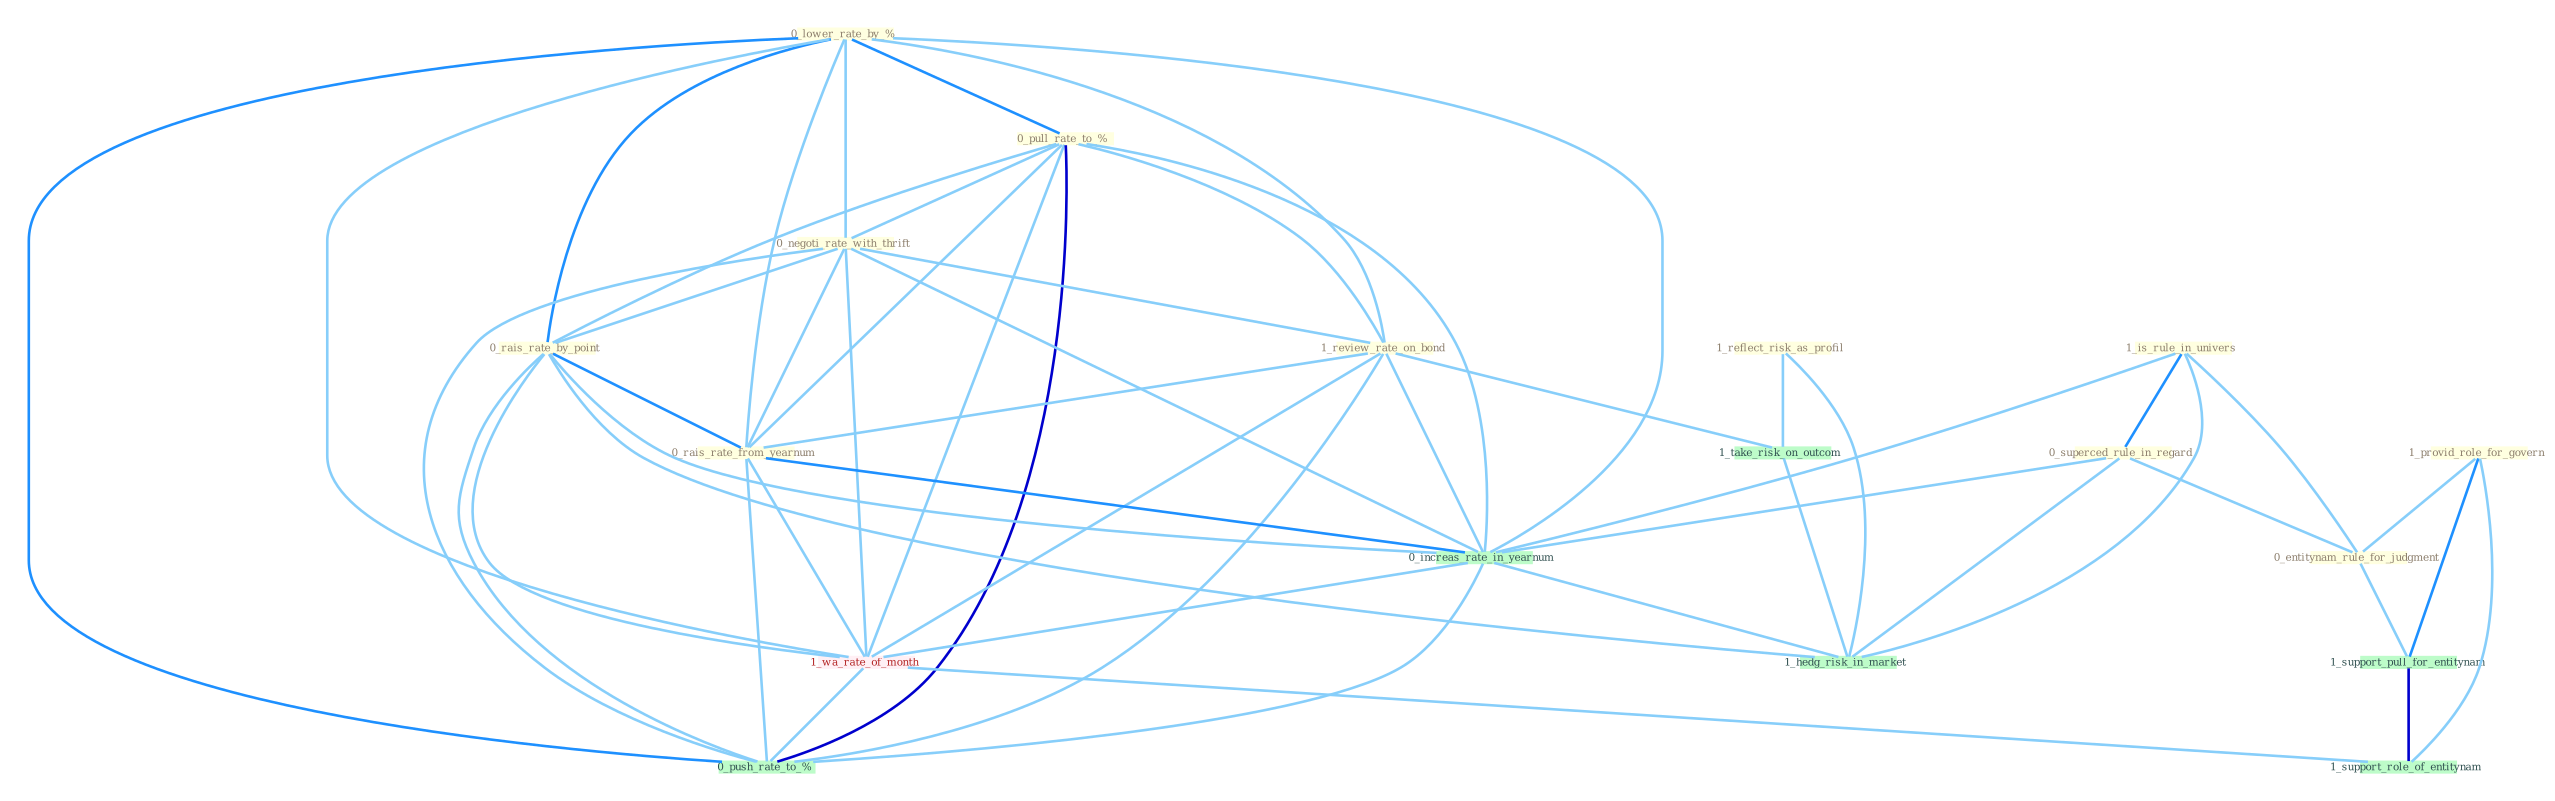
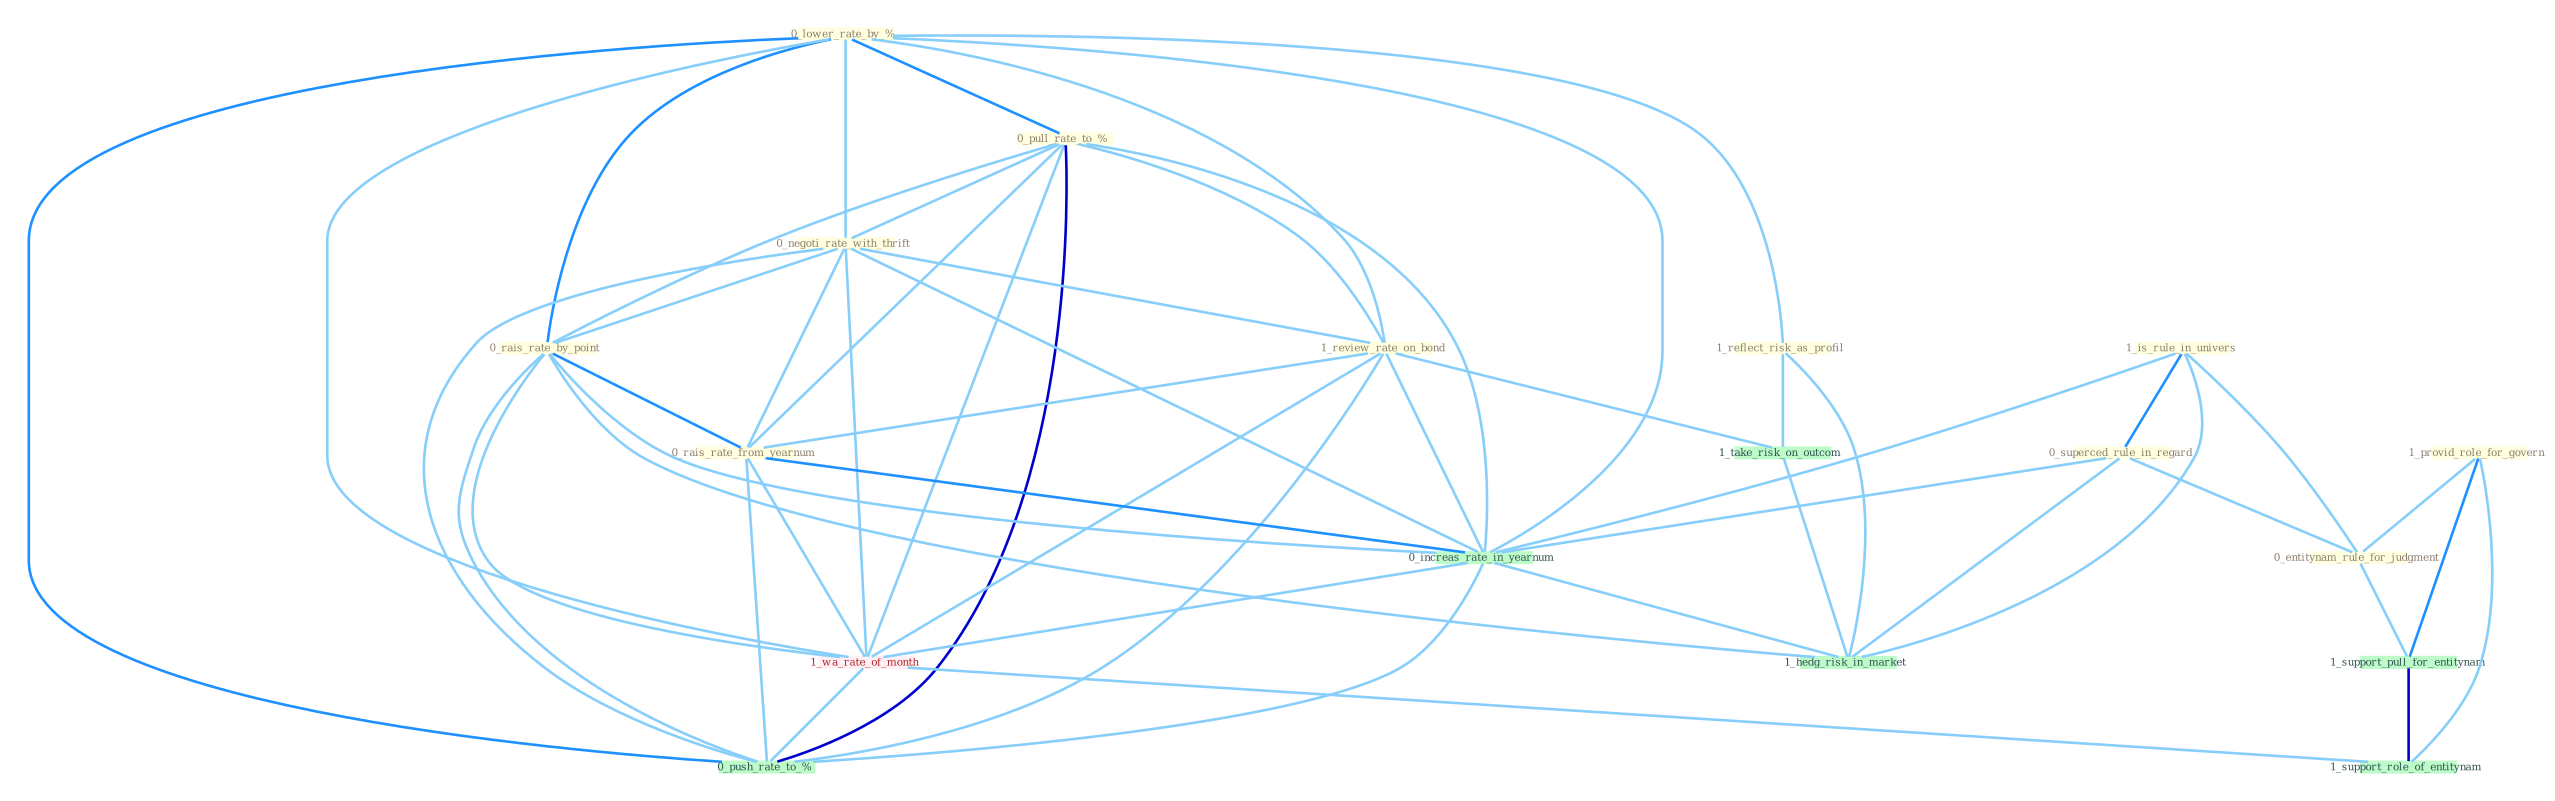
(780, 218) -> (1418, 58)
